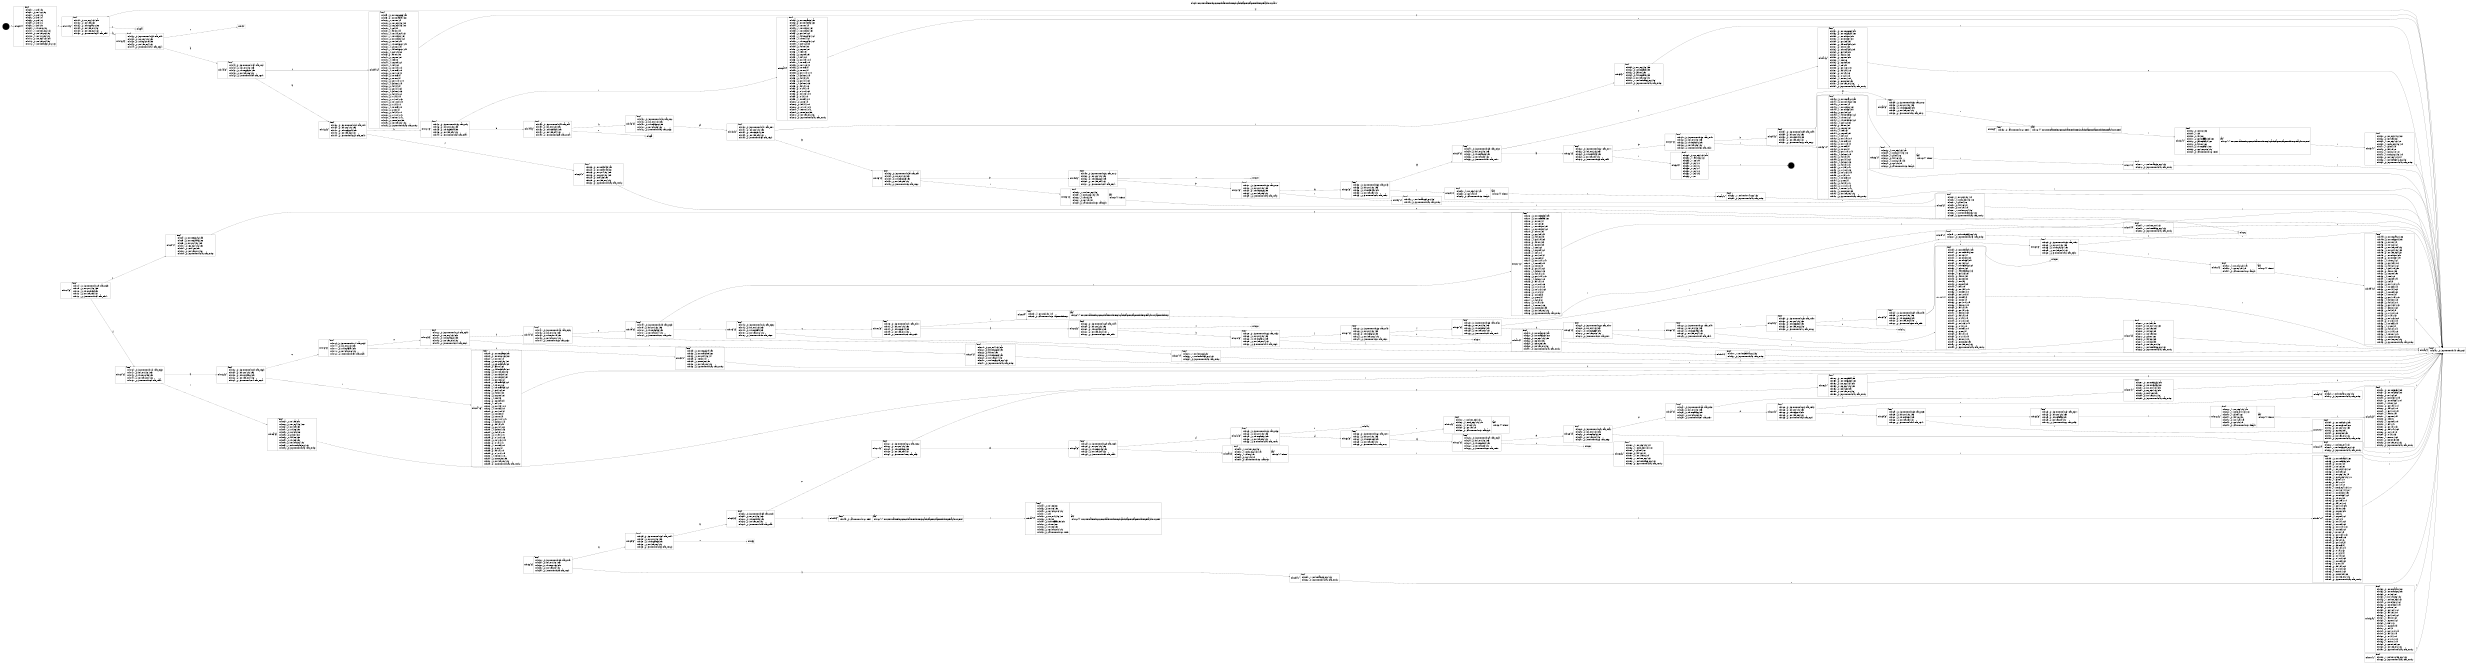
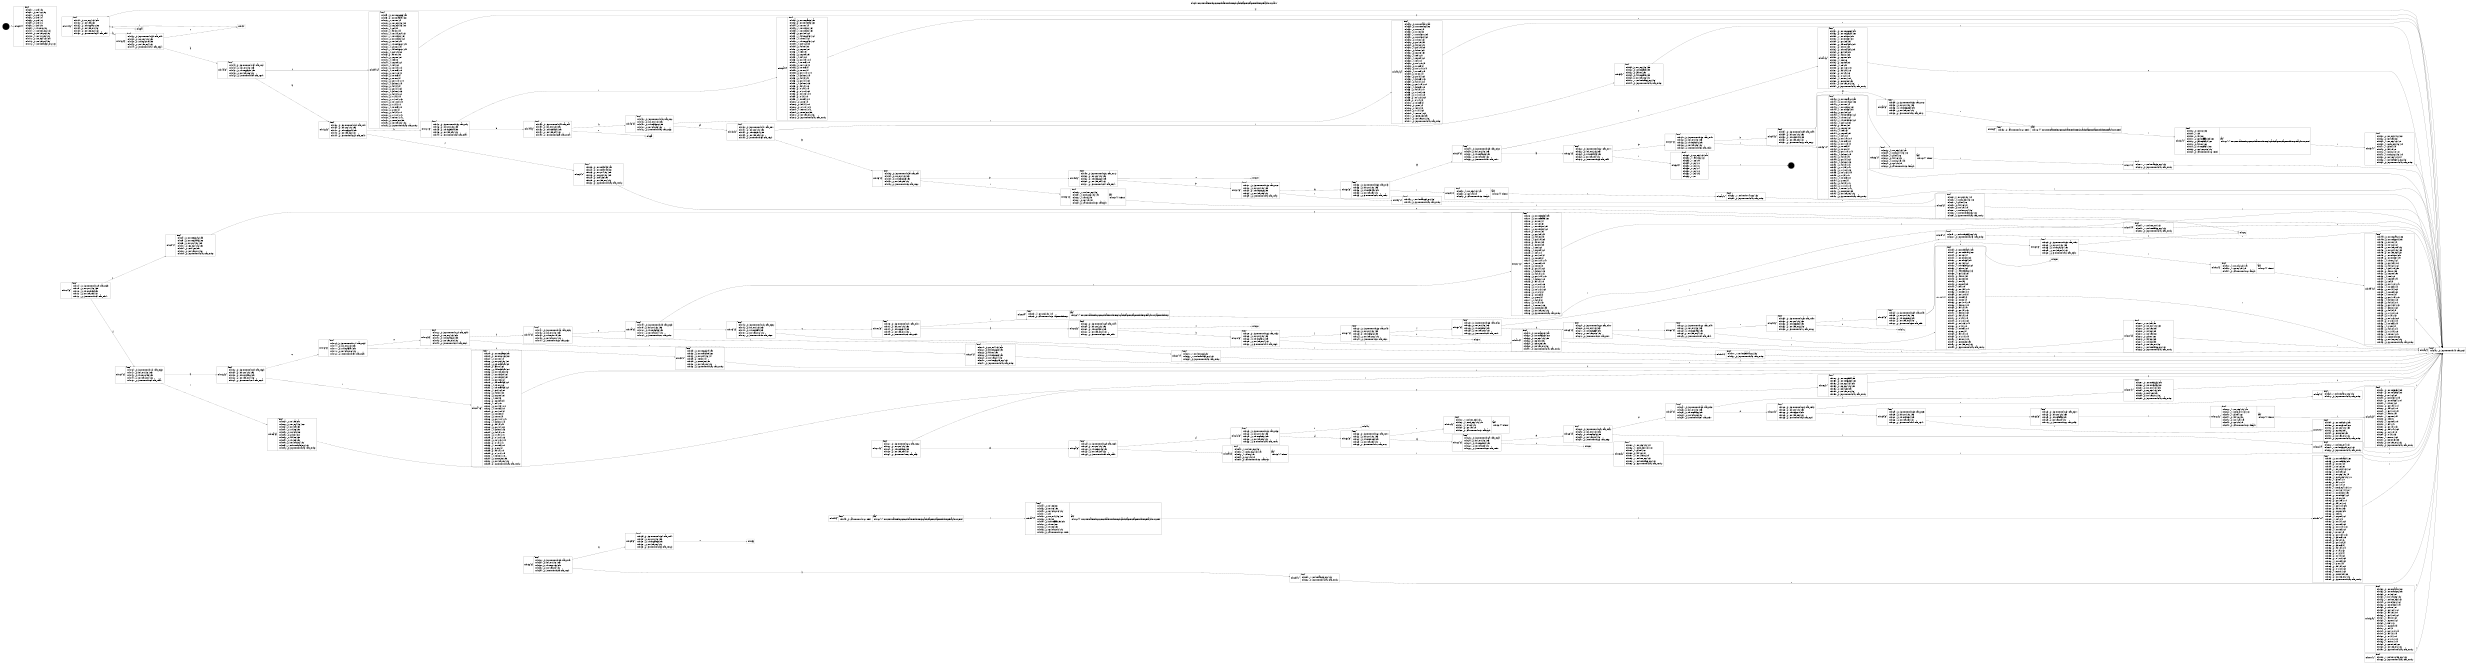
(59, 27) -> (174, 26)
none -> (1417, 72)
(751, 519) -> none
